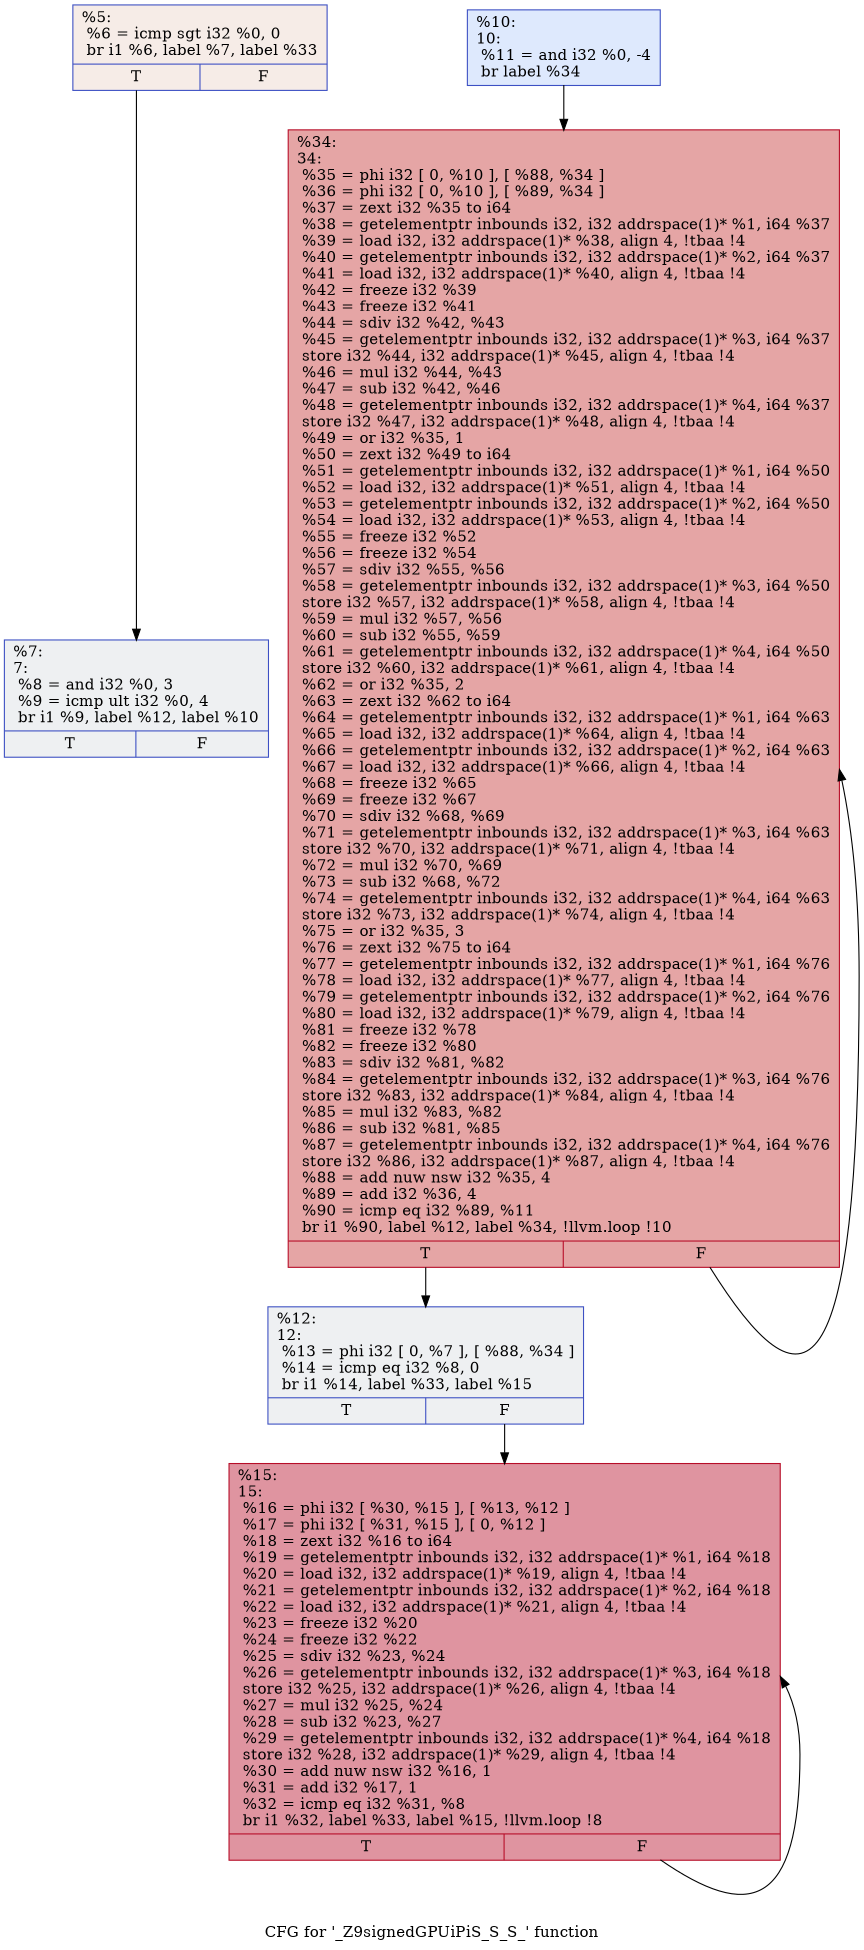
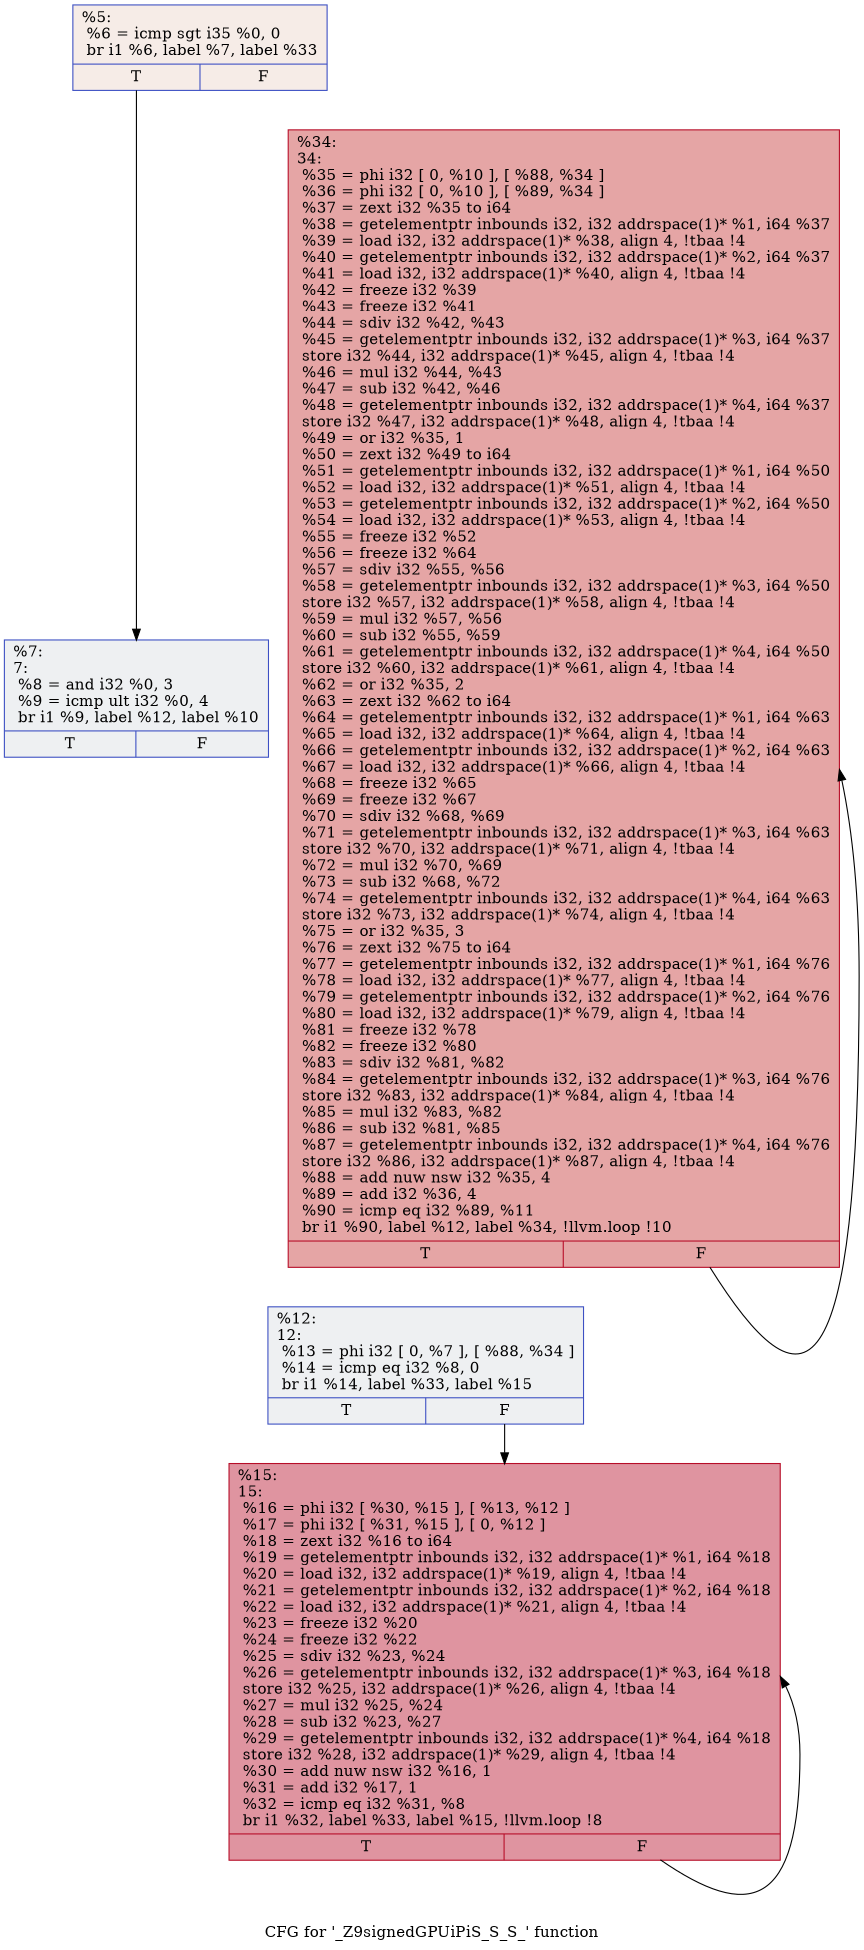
(181, 34) -> (181, 34)
(564, 48) -> none
(387, 553) -> (387, 553)
(426, 1282) -> none
